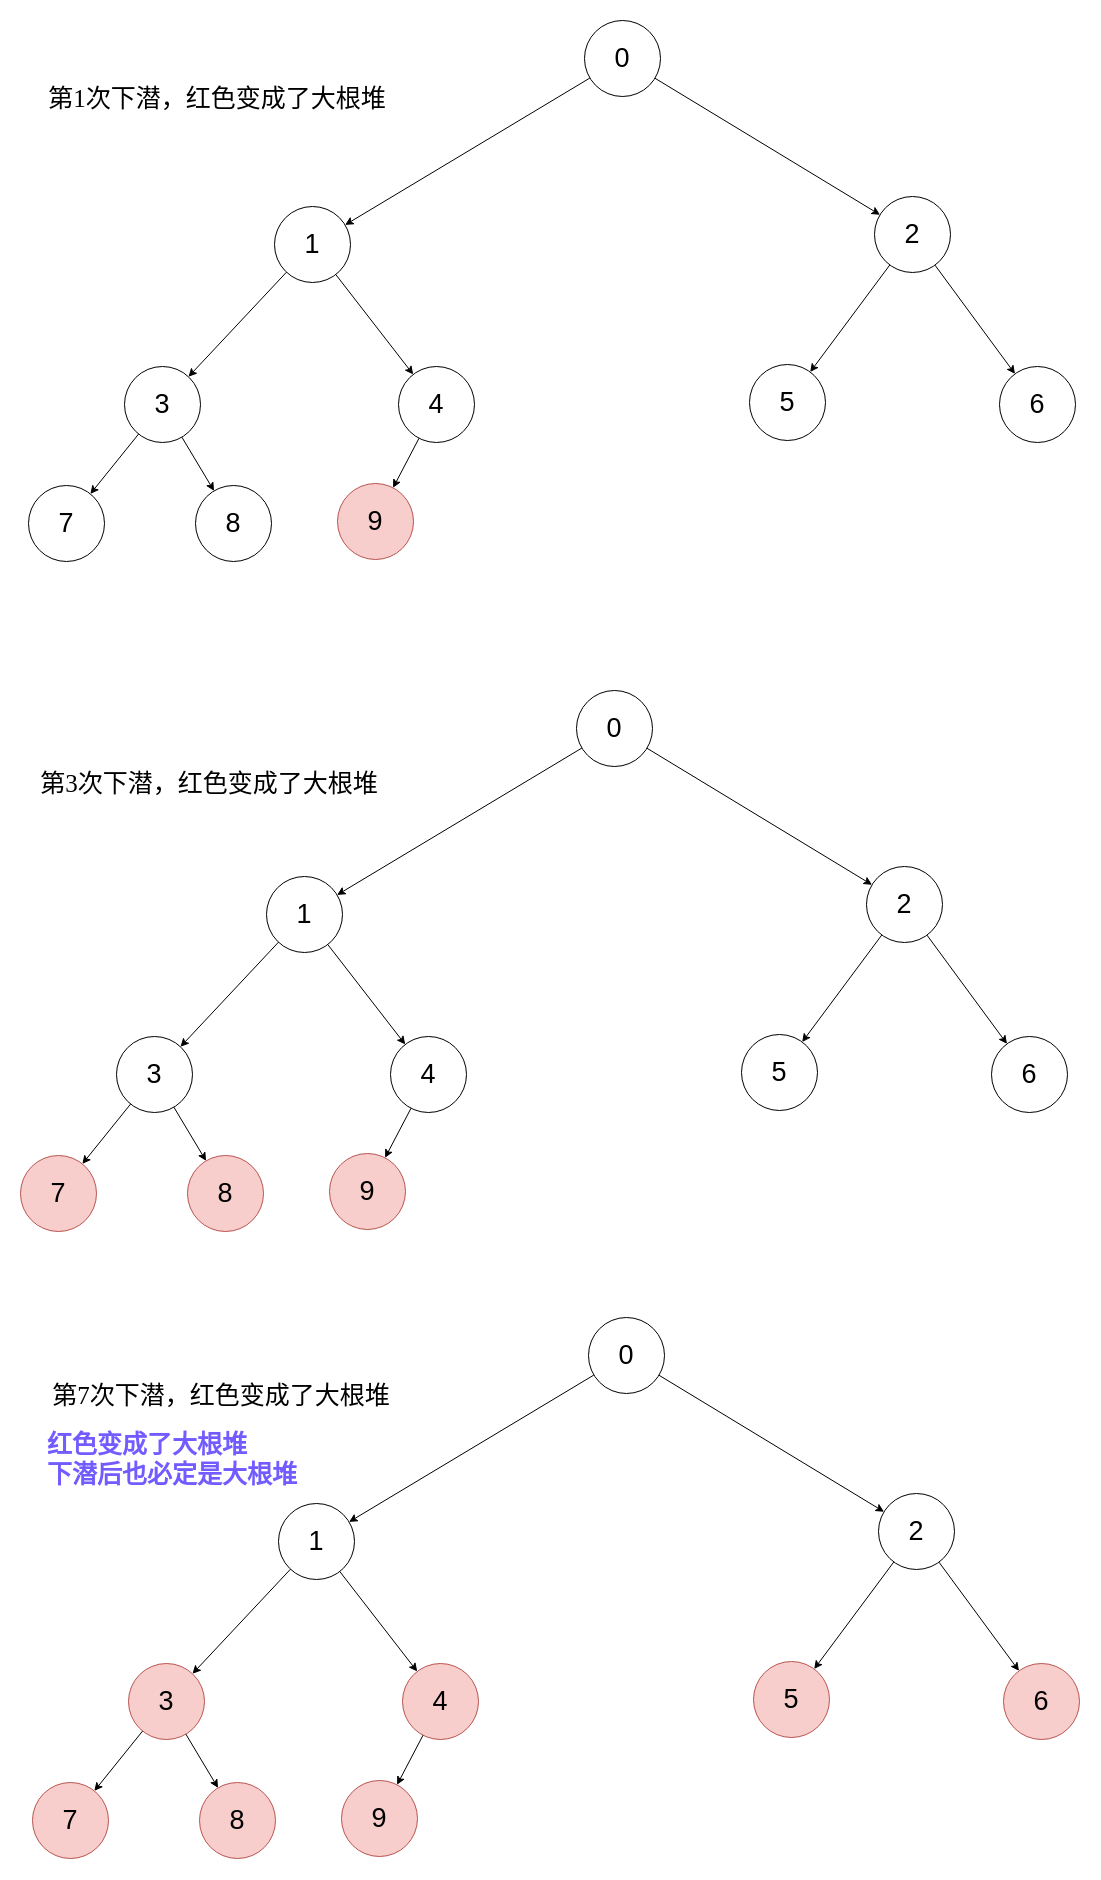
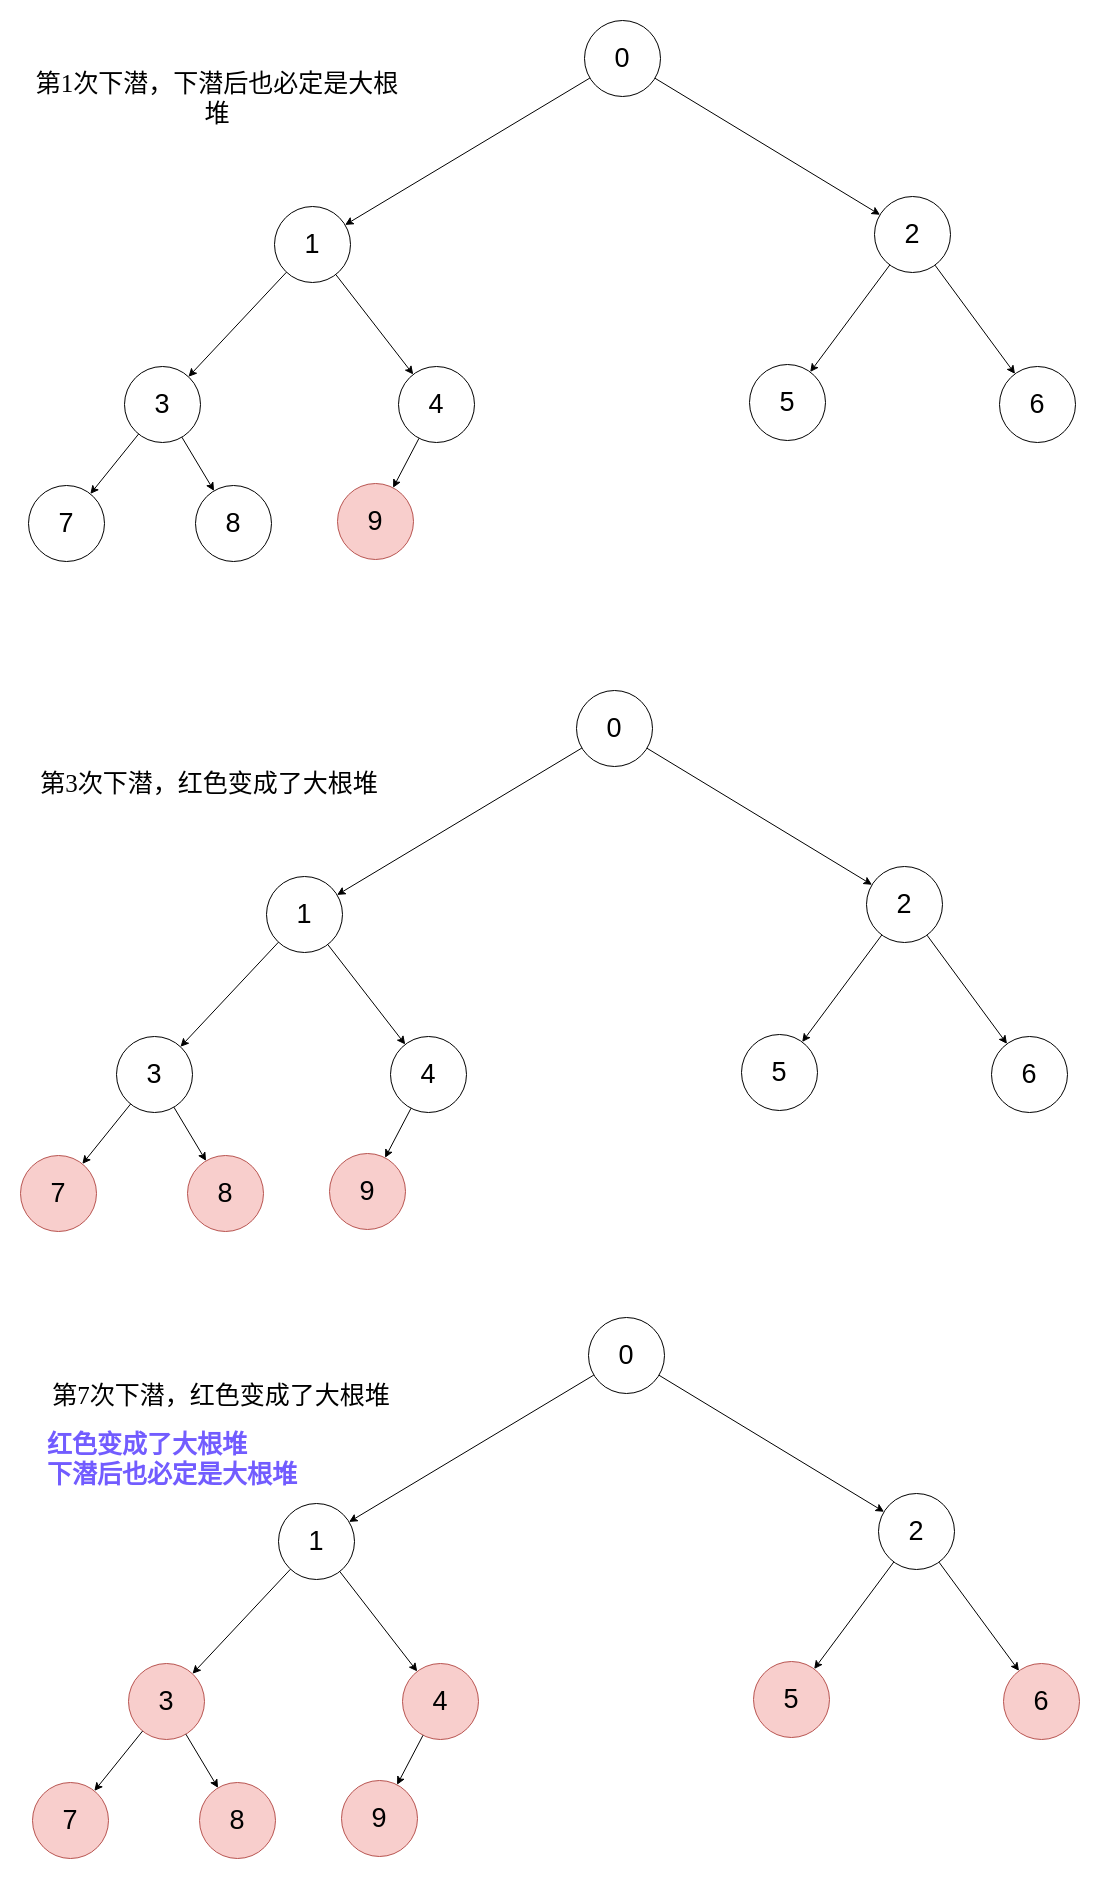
(218, 99) -> (218, 99)
